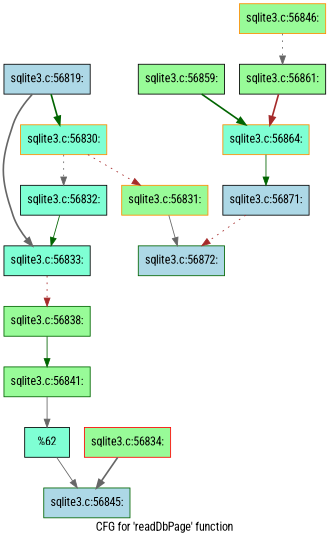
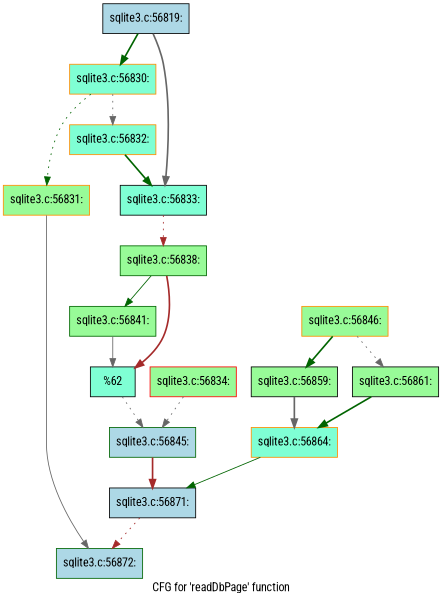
(275, 105) -> (349, 410)
(220, 107) -> (294, 408)
(110, 168) -> (59, 130)
(64, 200) -> (113, 140)
(56, 227) -> (135, 167)
none -> (168, 323)
none -> (322, 348)
(65, 469) -> (130, 409)
(110, 469) -> (175, 409)
none -> (153, 469)
